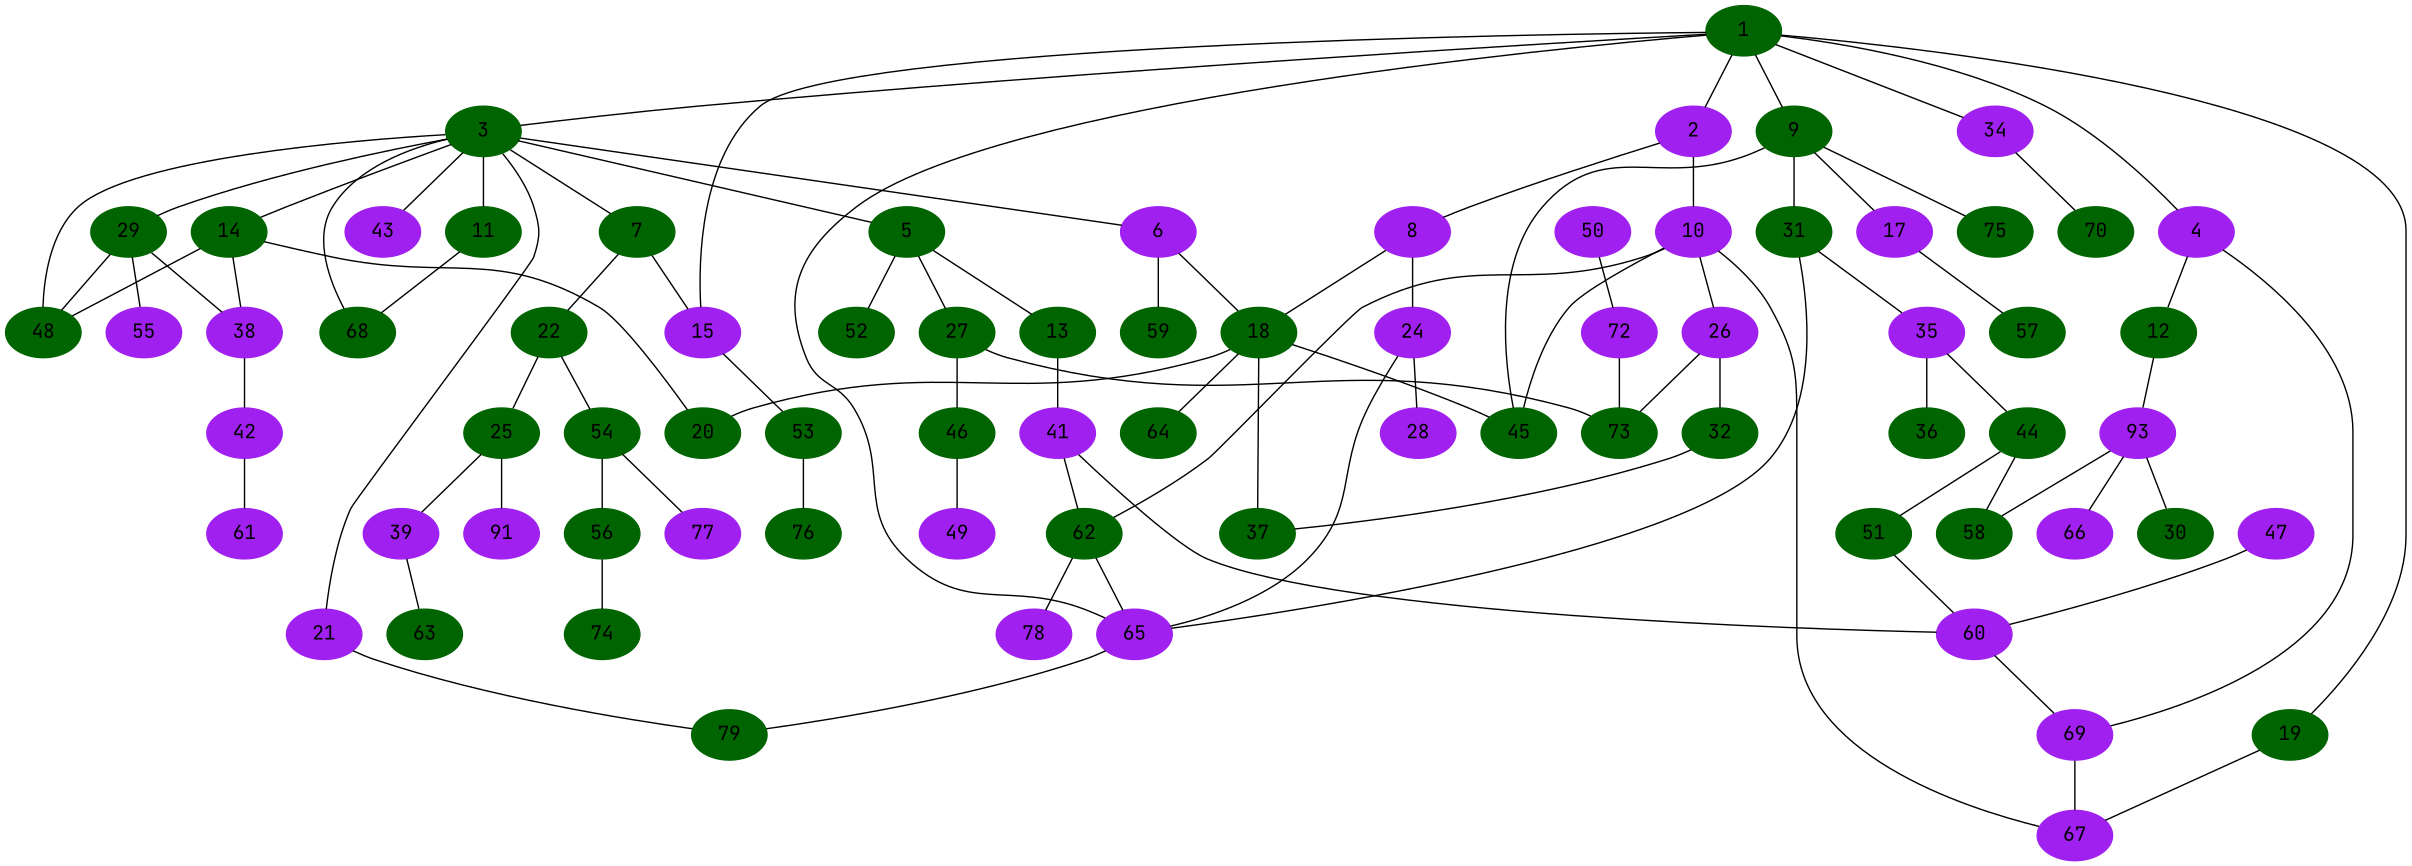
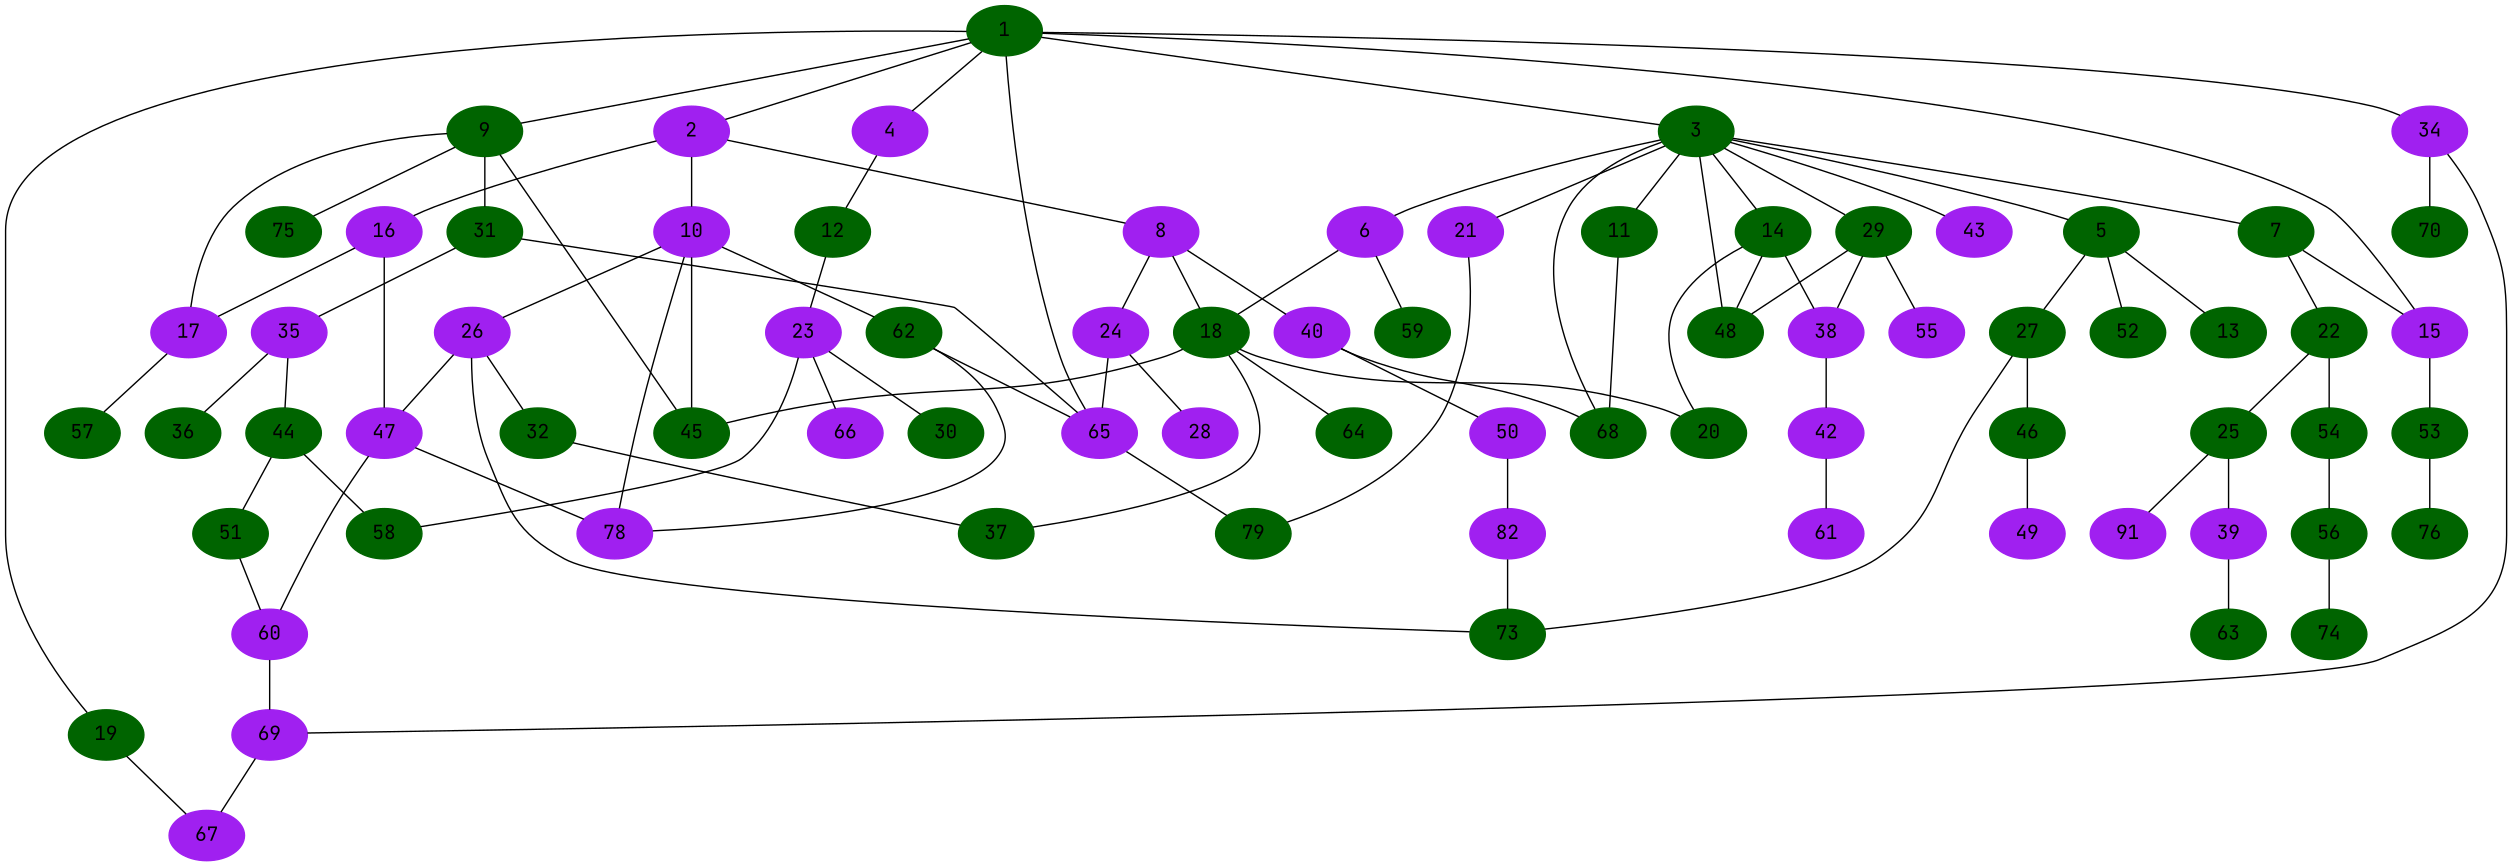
none -> (384, 232)
none -> (1312, 333)
(1619, 333) -> (1508, 534)
none -> (428, 383)
(1058, 433) -> none
(2138, 433) -> (803, 333)
none -> (512, 489)
(2353, 533) -> (1638, 704)
(703, 534) -> none
(1797, 595) -> (646, 388)
